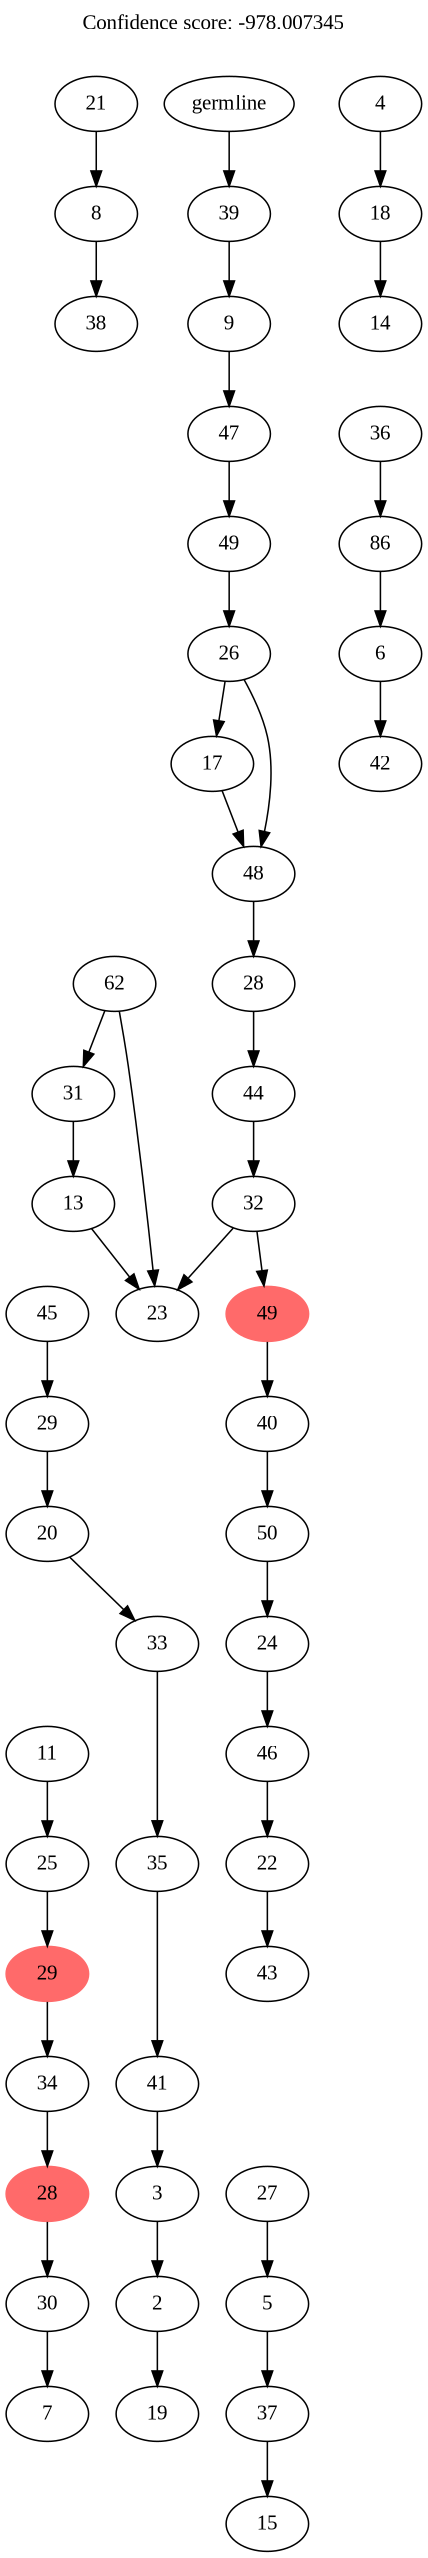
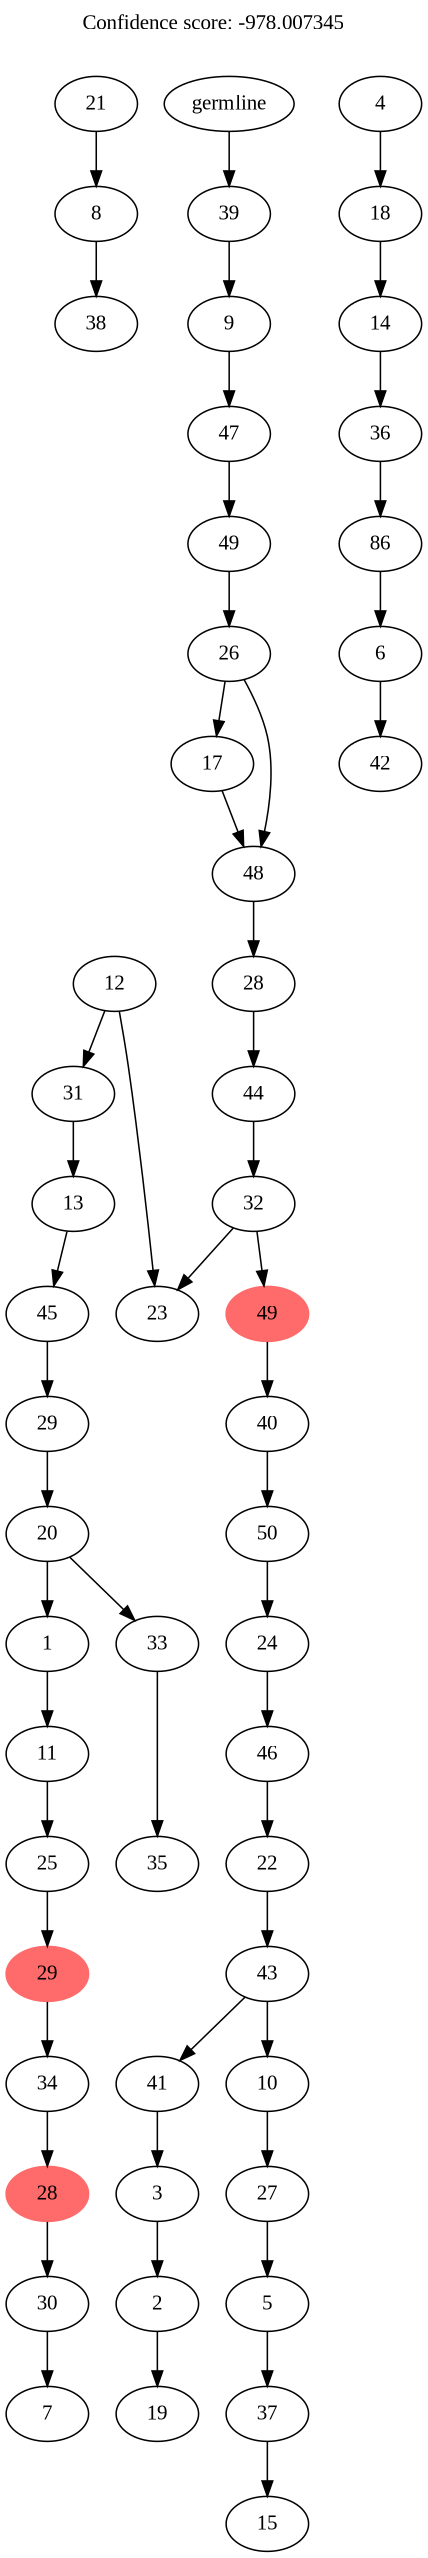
none -> (380, 371)
(115, 984) -> (115, 984)
(111, 1253) -> (62, 1251)
none -> (47, 1644)
(157, 1966) -> (218, 2023)
none -> (267, 2084)
